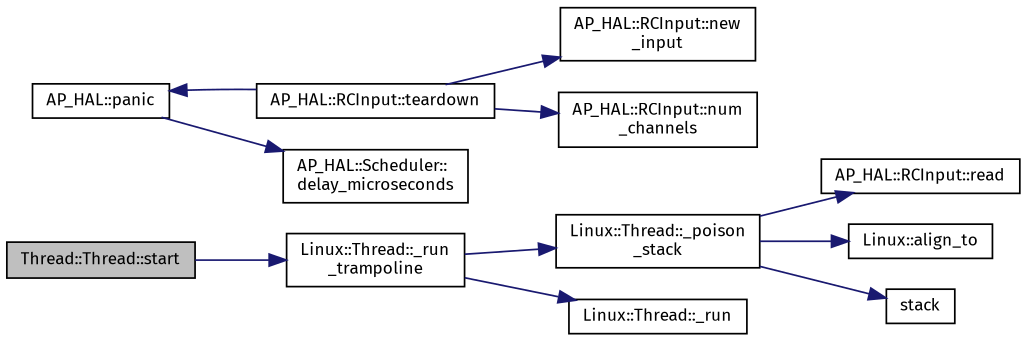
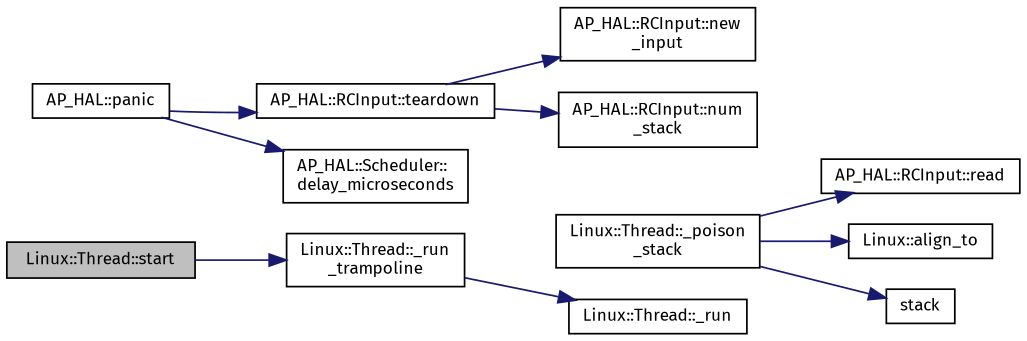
(222, 89) -> (204, 112)
(658, 120) -> (658, 120)
(501, 252) -> none
(101, 260) -> (101, 260)
